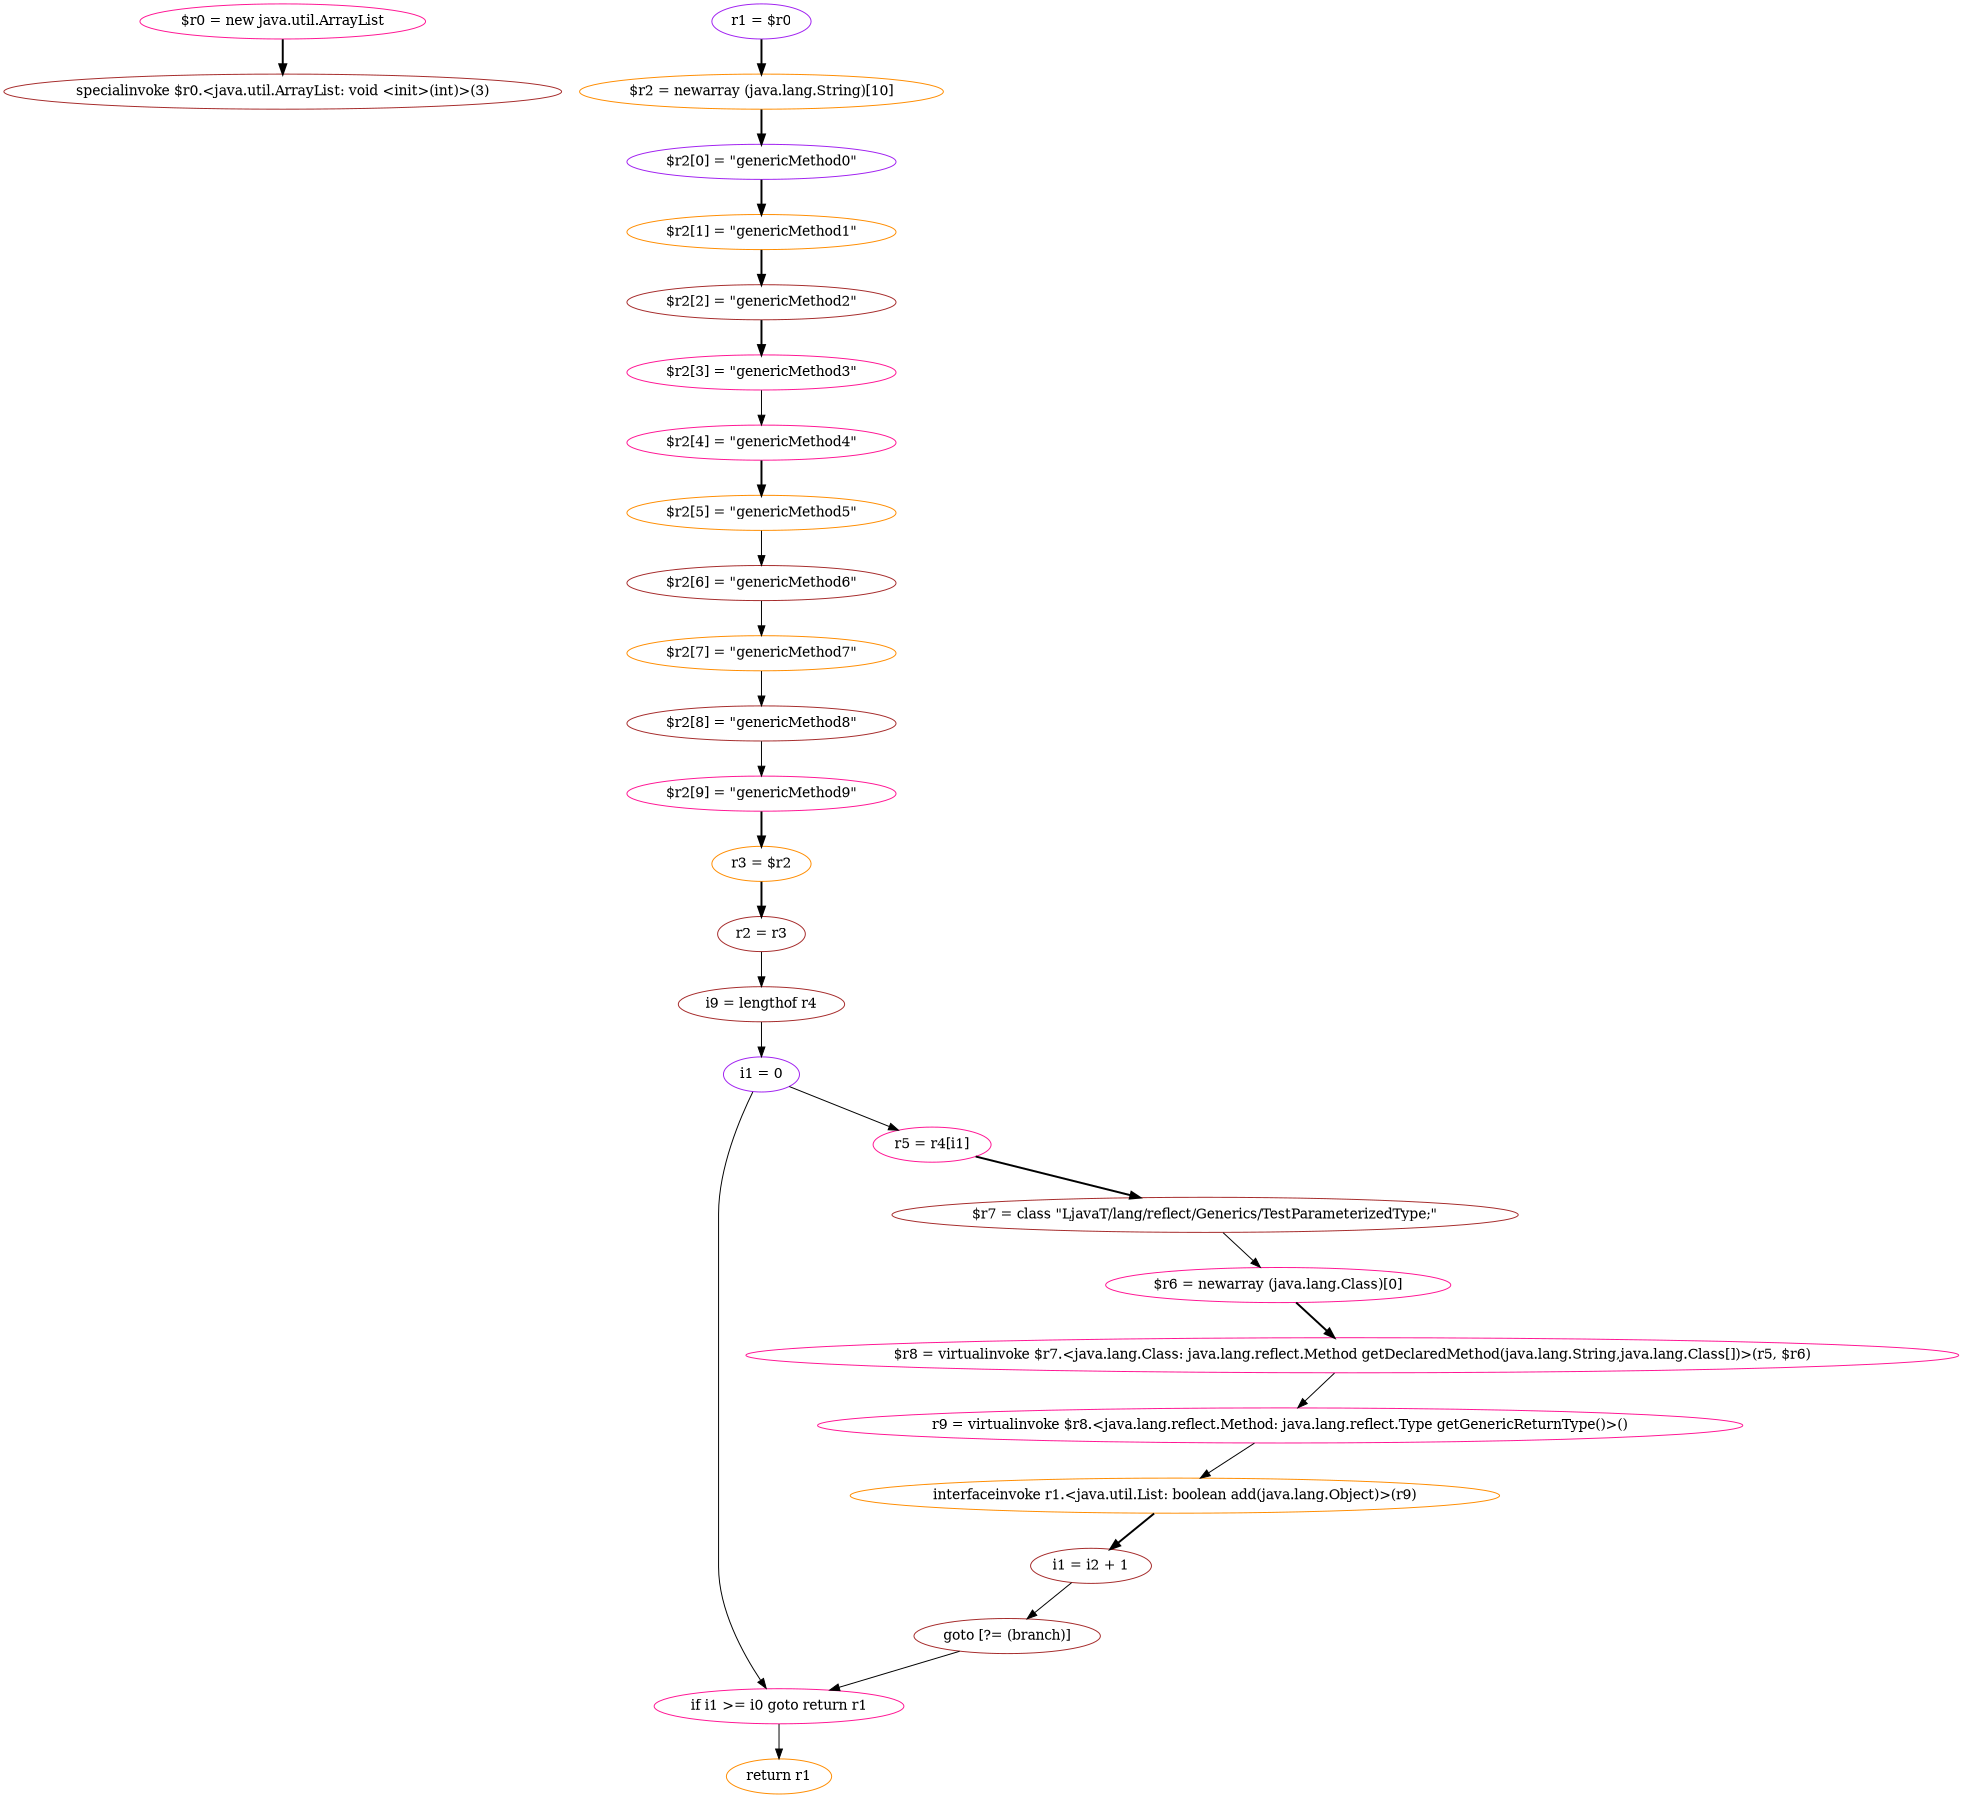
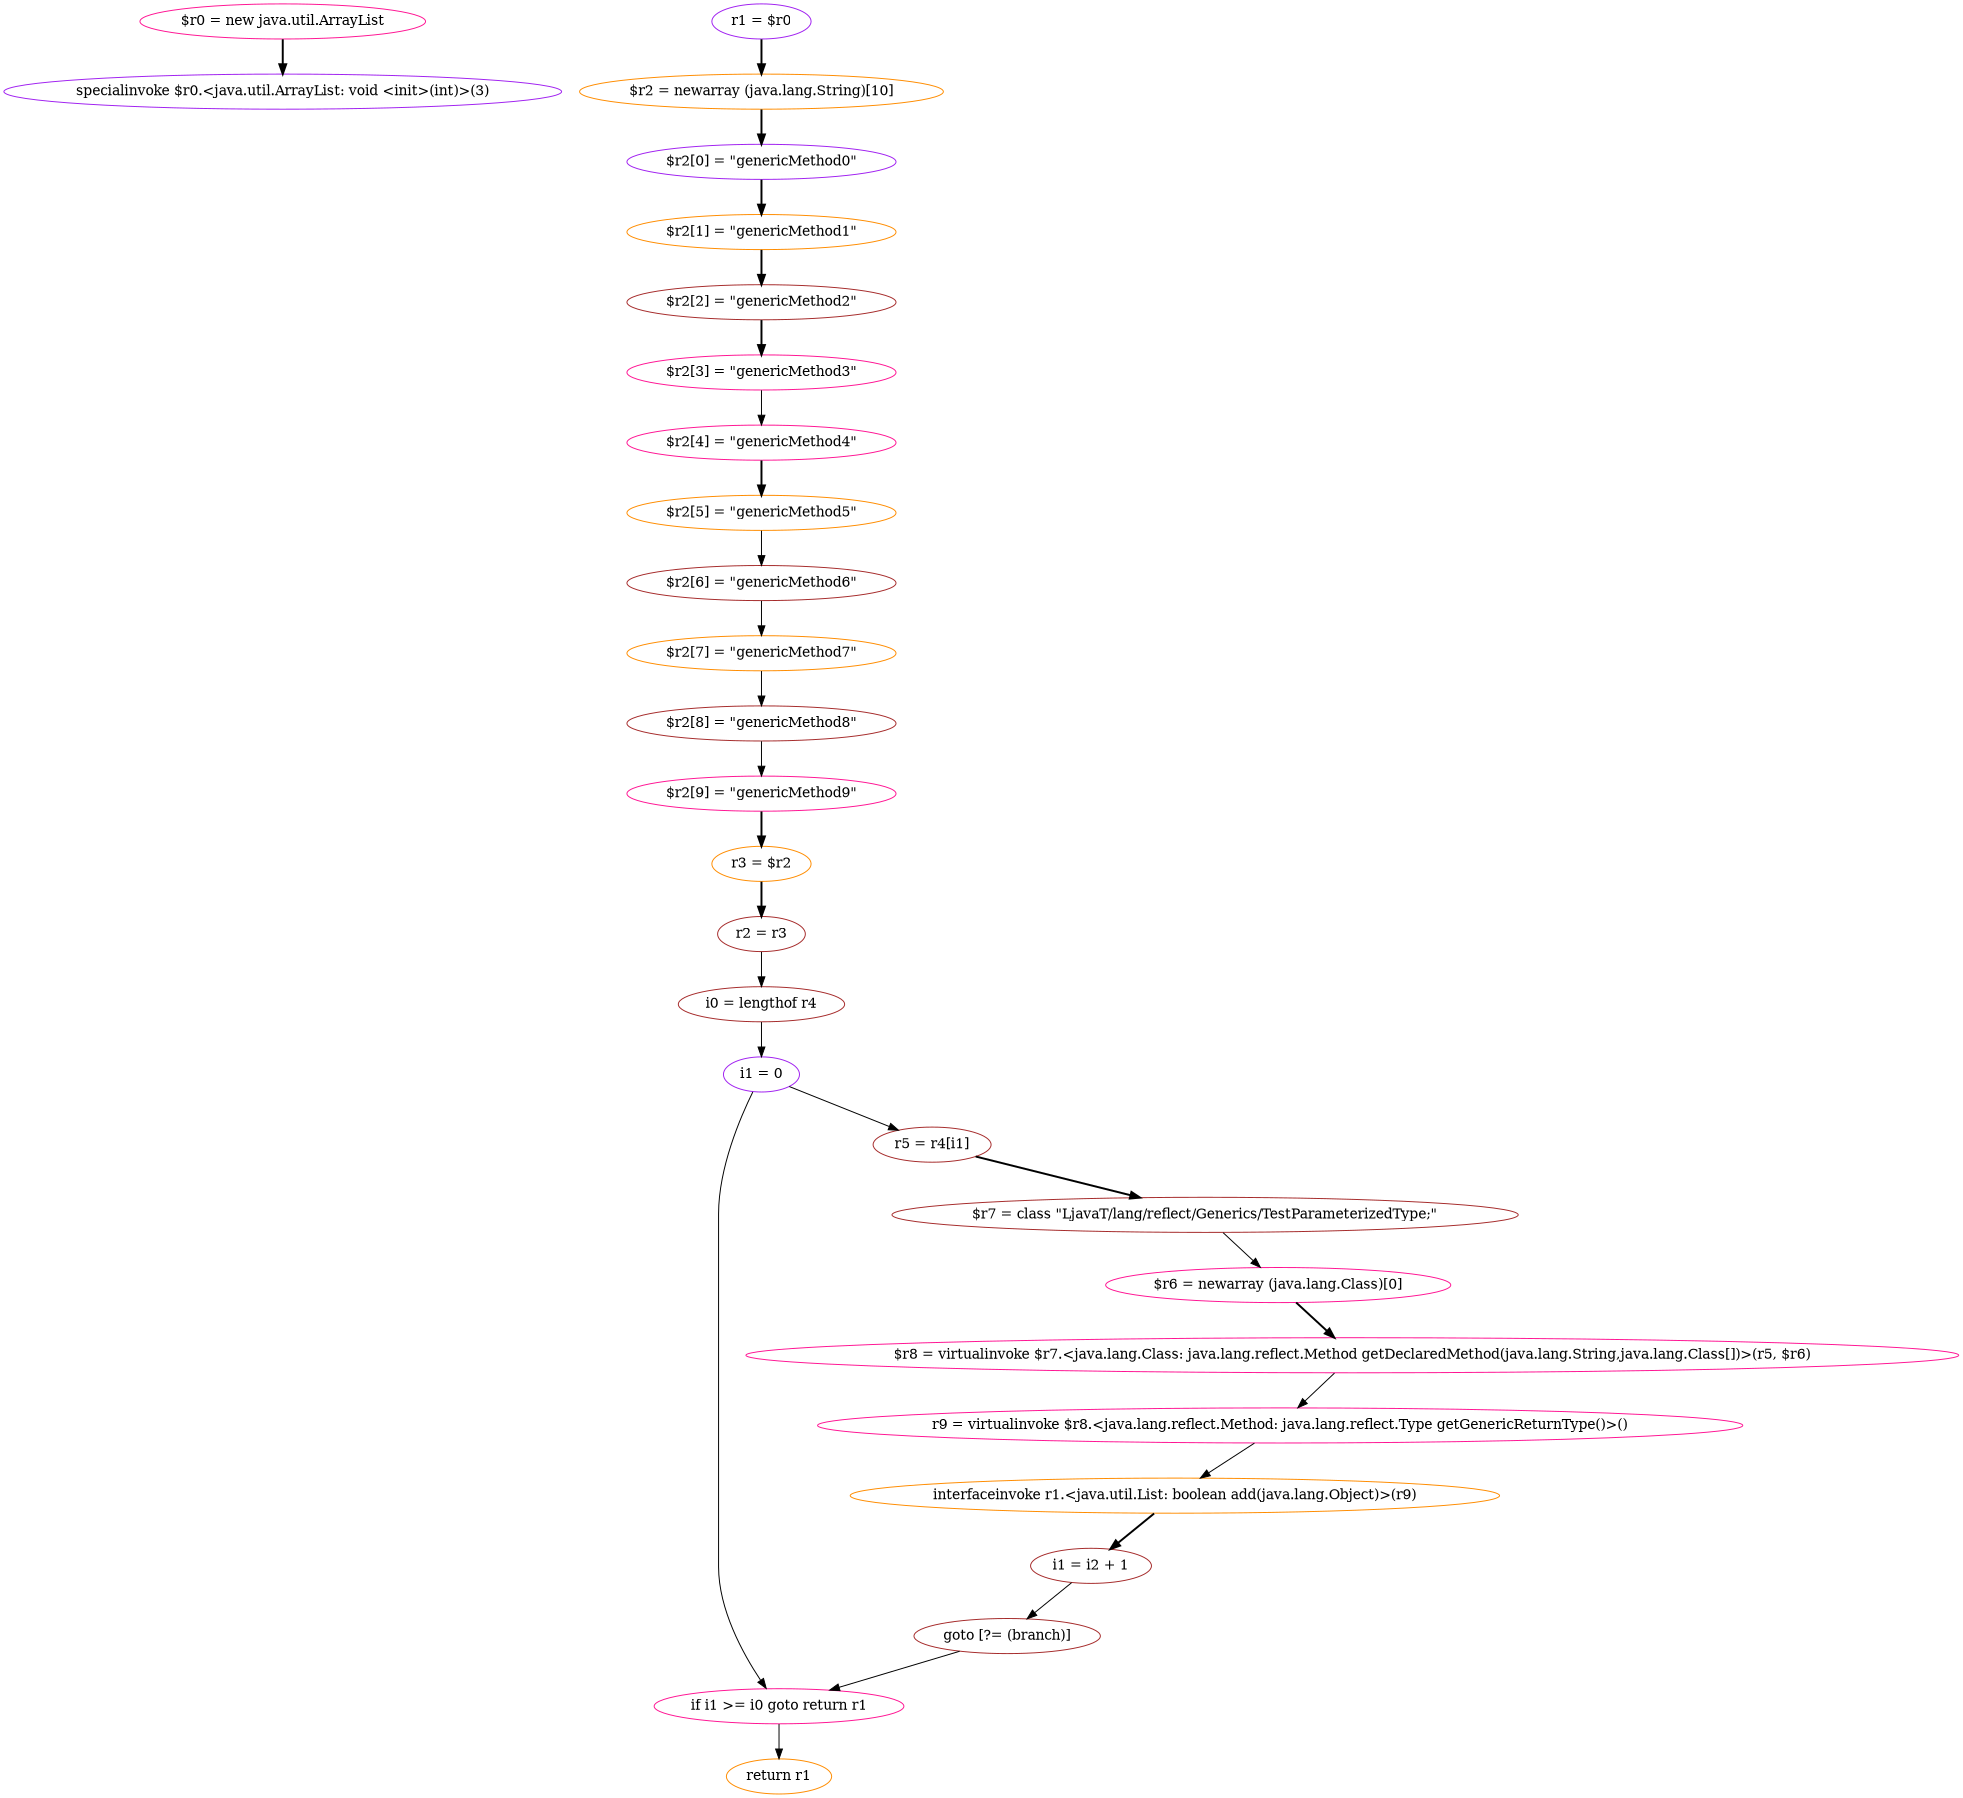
(283, 92) -> (283, 92)
(761, 1004) -> (761, 1004)
(932, 1145) -> (932, 1145)
